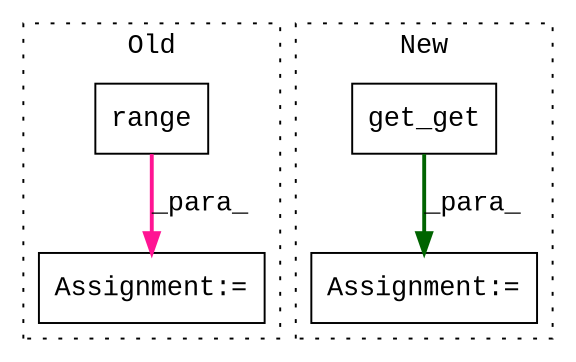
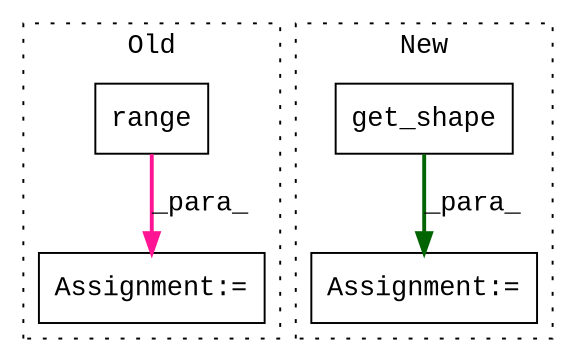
(424, 119) -> (424, 119)
